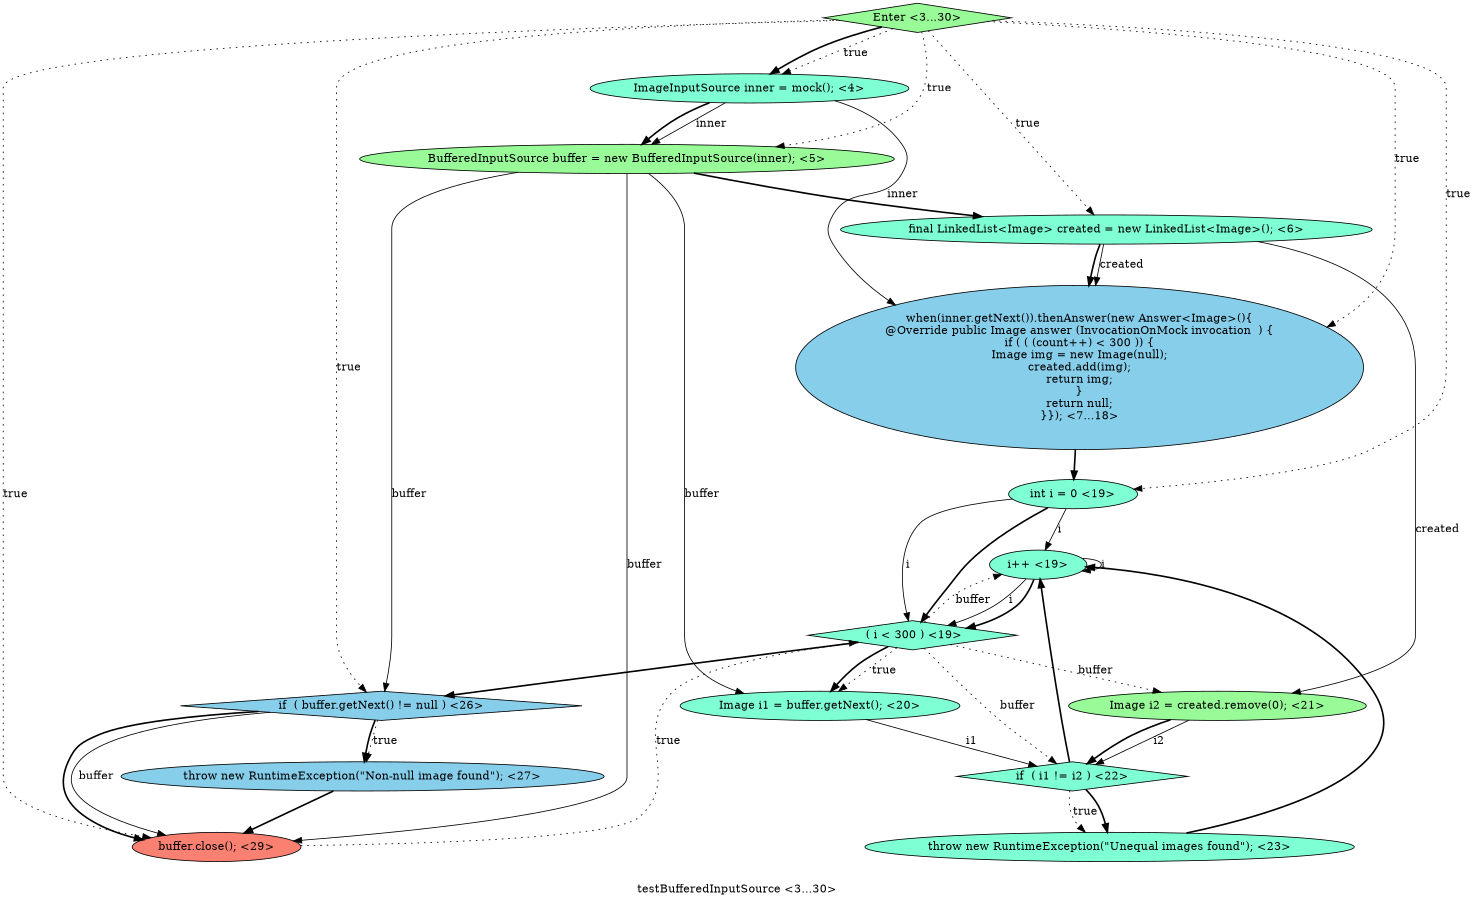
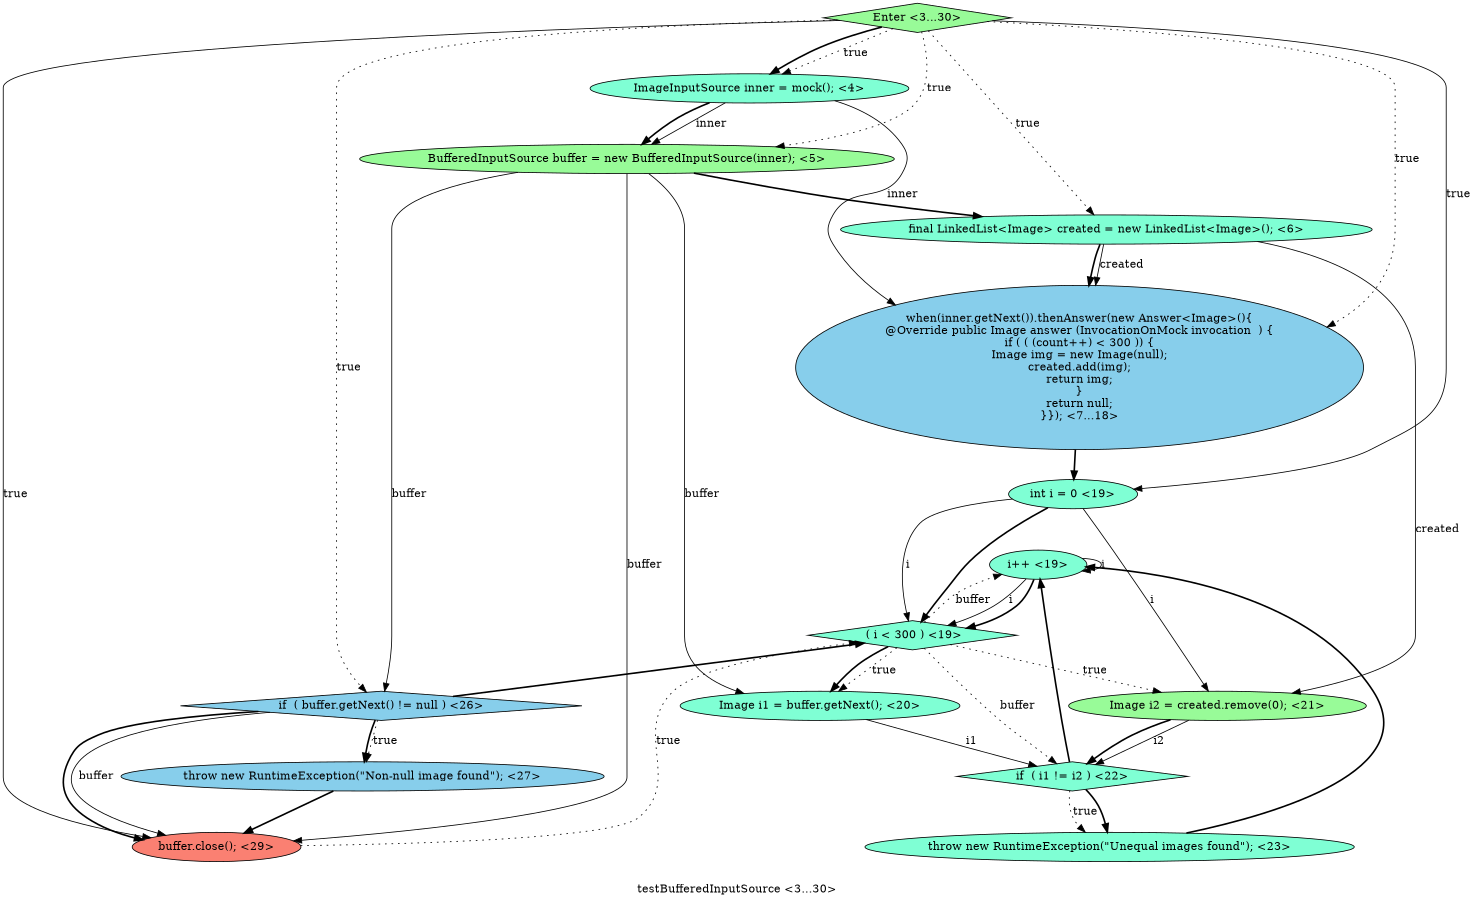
(3, 90) -> (3, 90)
(1446, 171) -> (1446, 171)
(1058, 526) -> (1144, 596)
(656, 668) -> (654, 670)
(1095, 671) -> (1095, 671)
